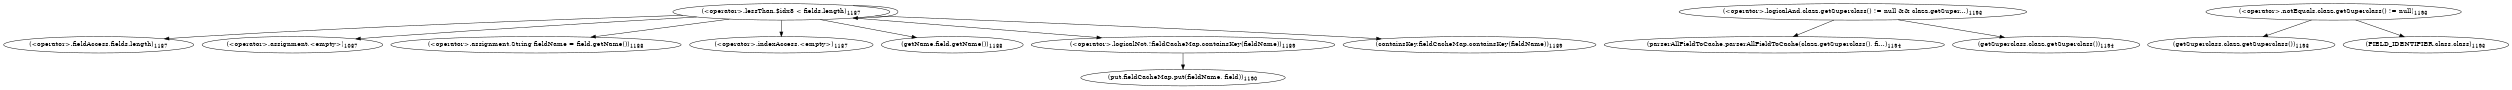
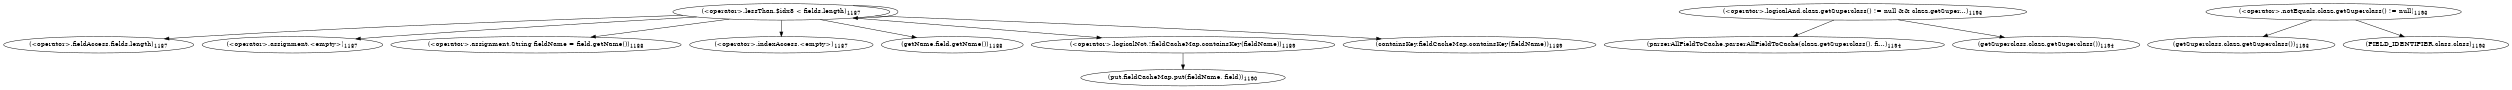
(351, 44) -> (351, 44)
